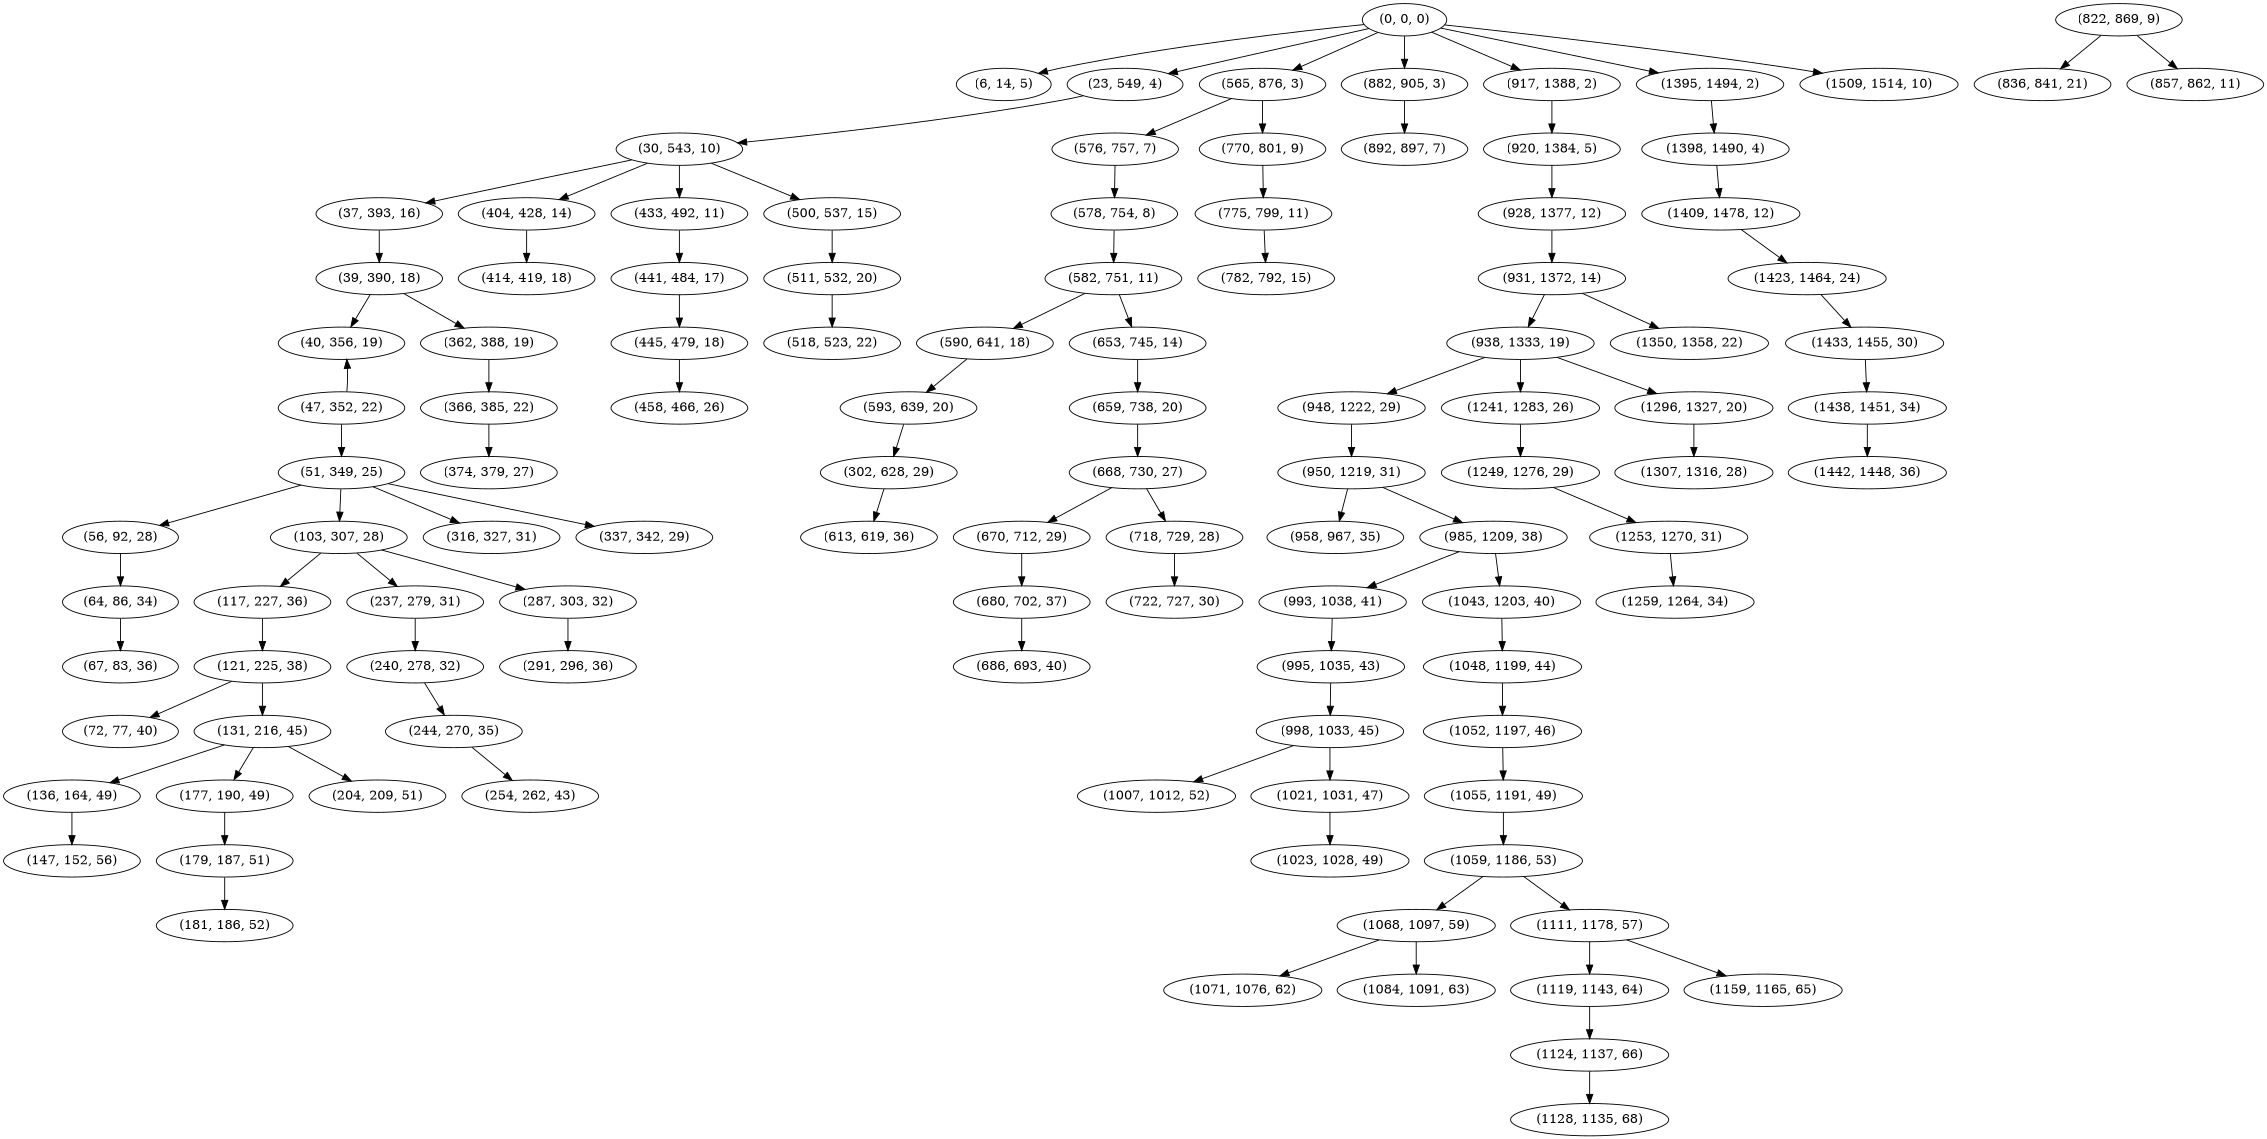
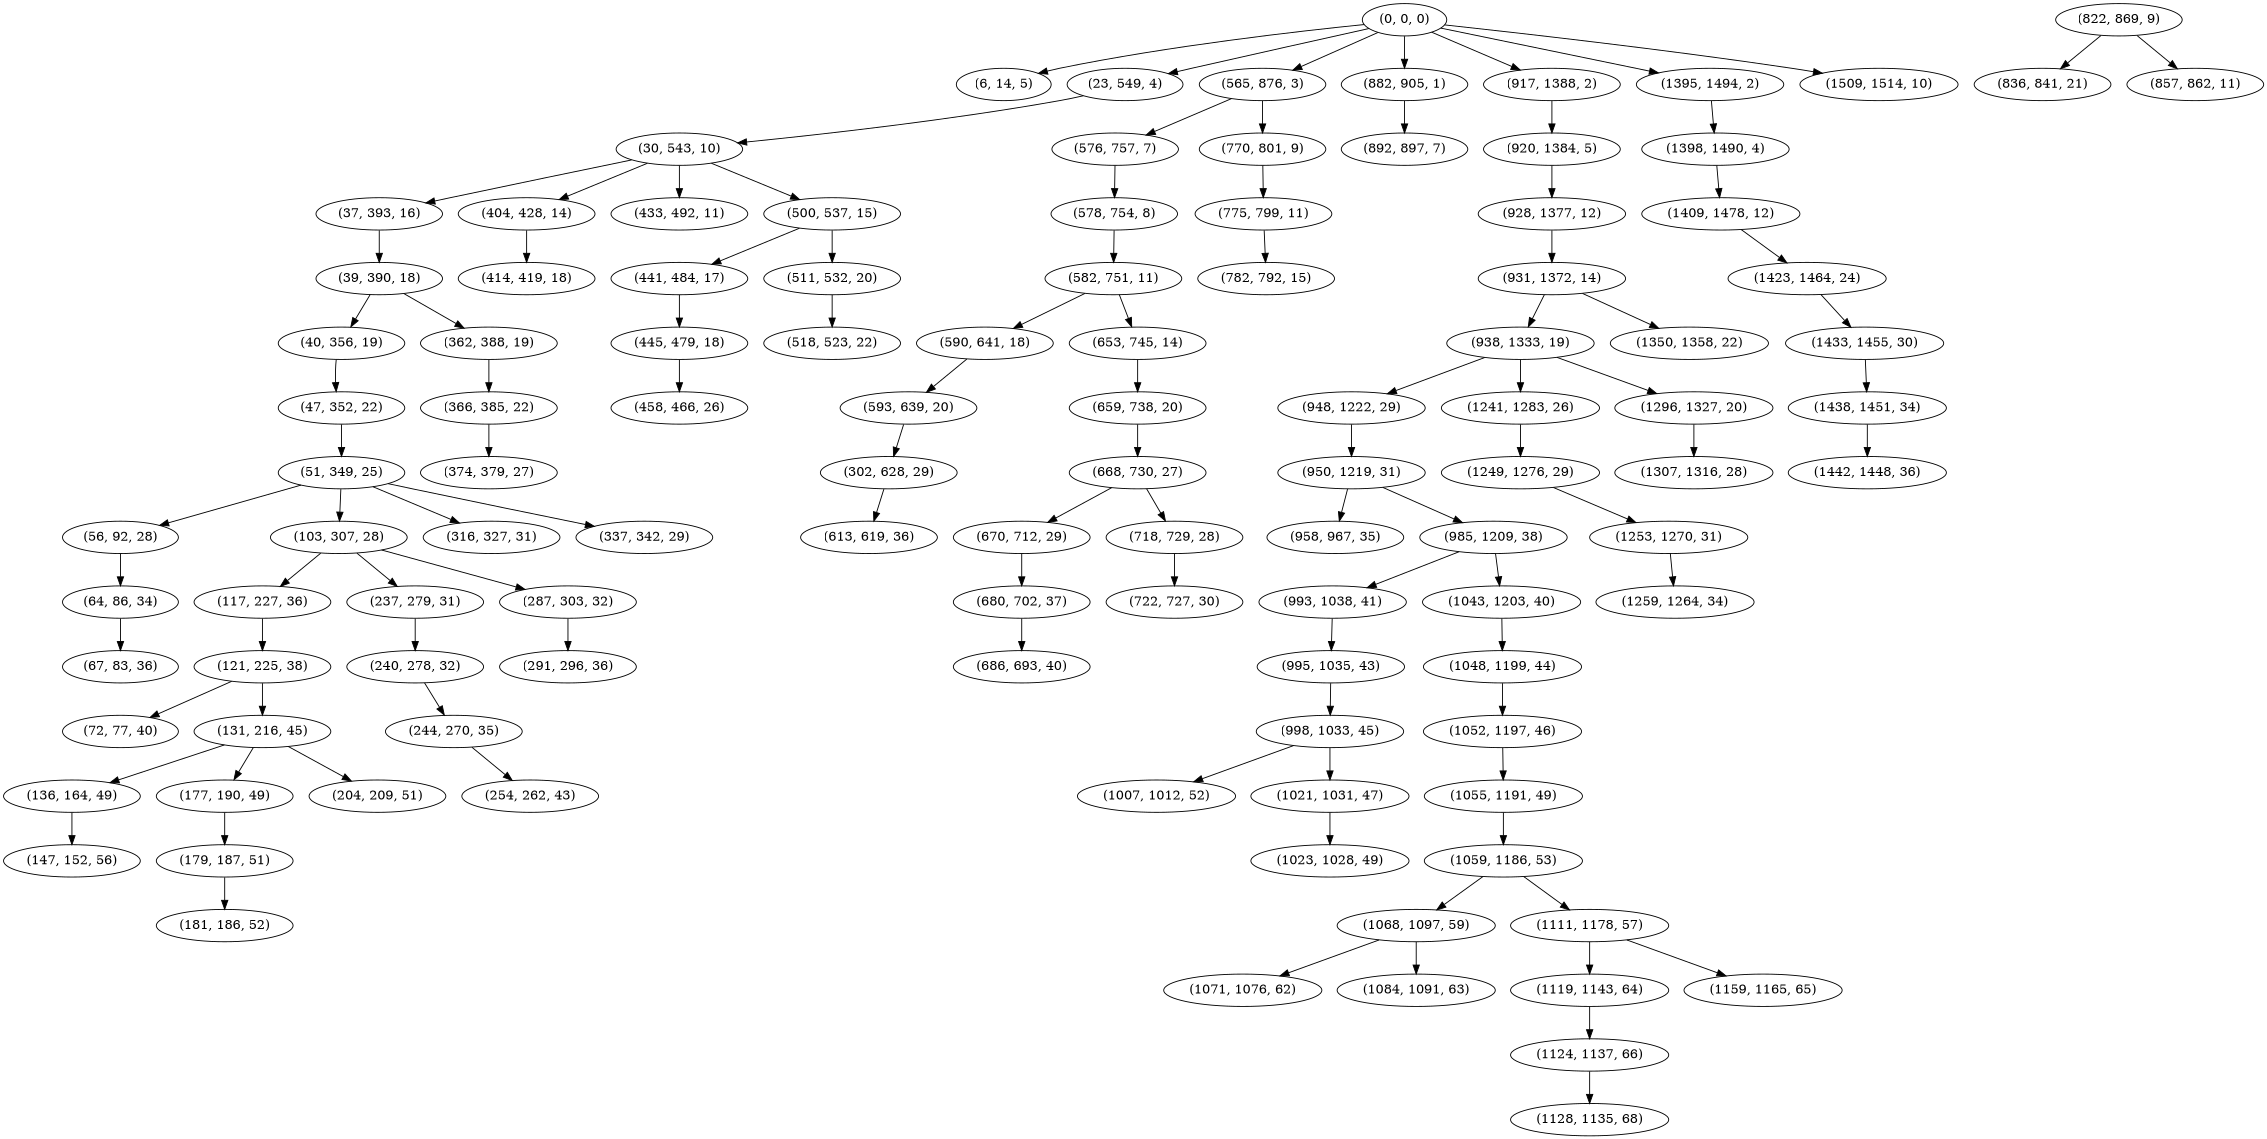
(1405, 84) -> (1405, 84)
(679, 242) -> (760, 245)
(348, 380) -> (336, 371)
